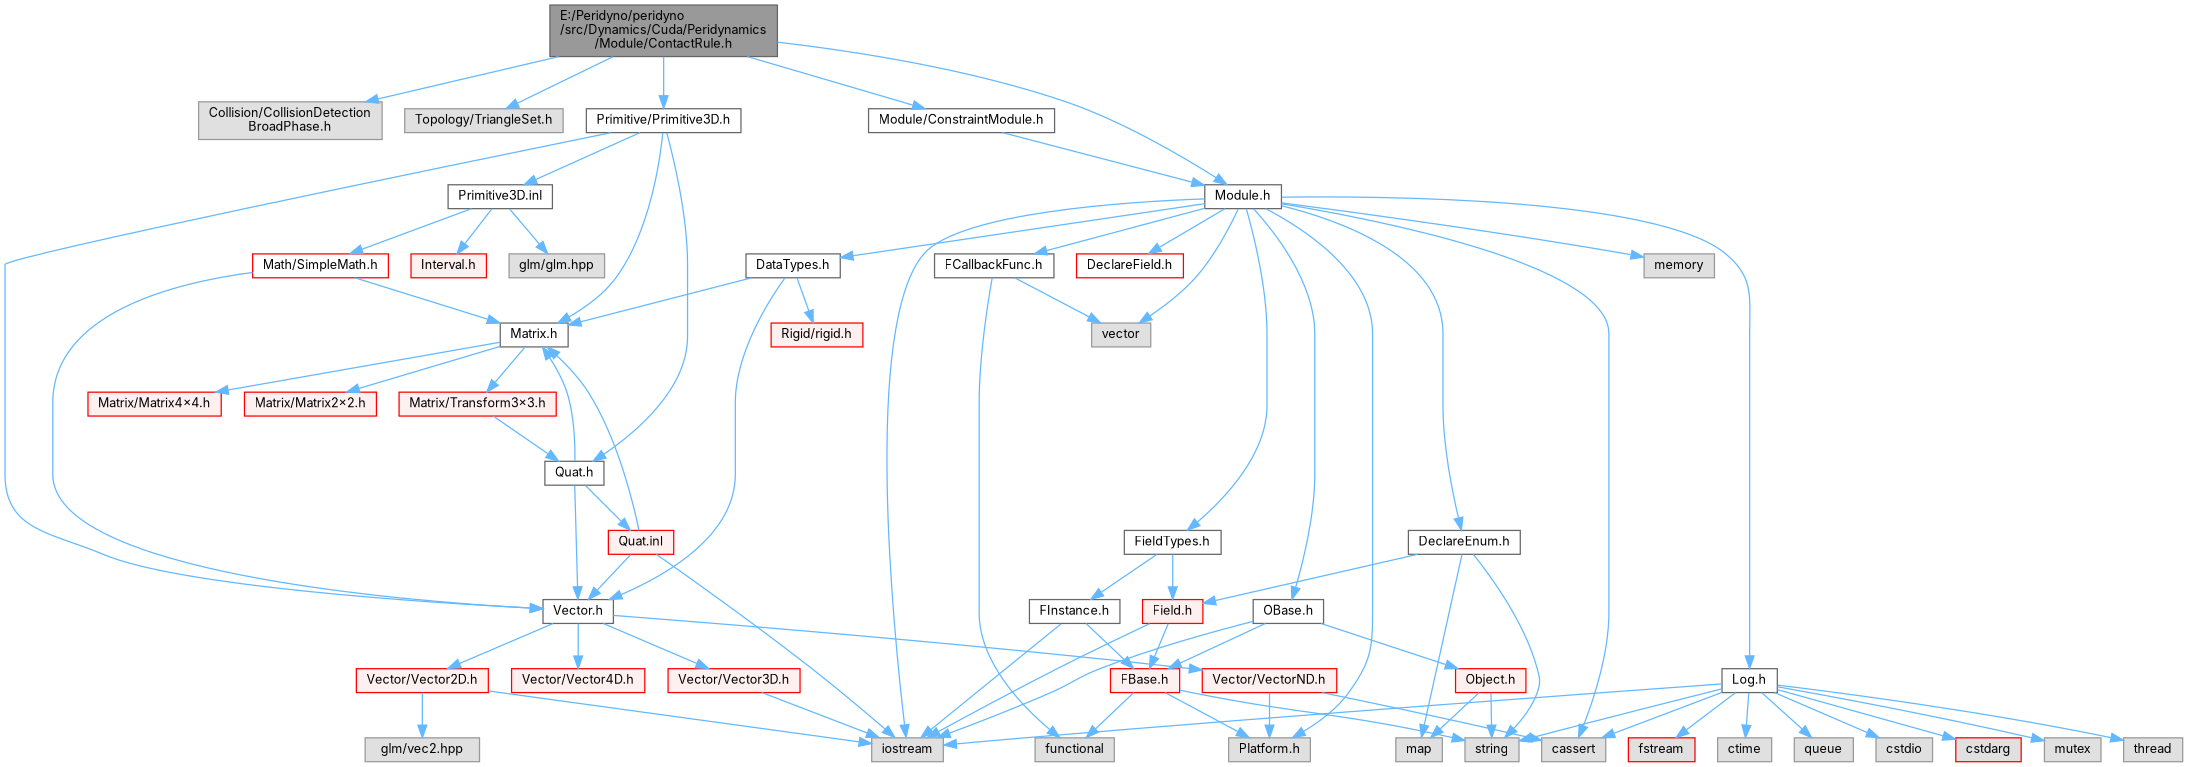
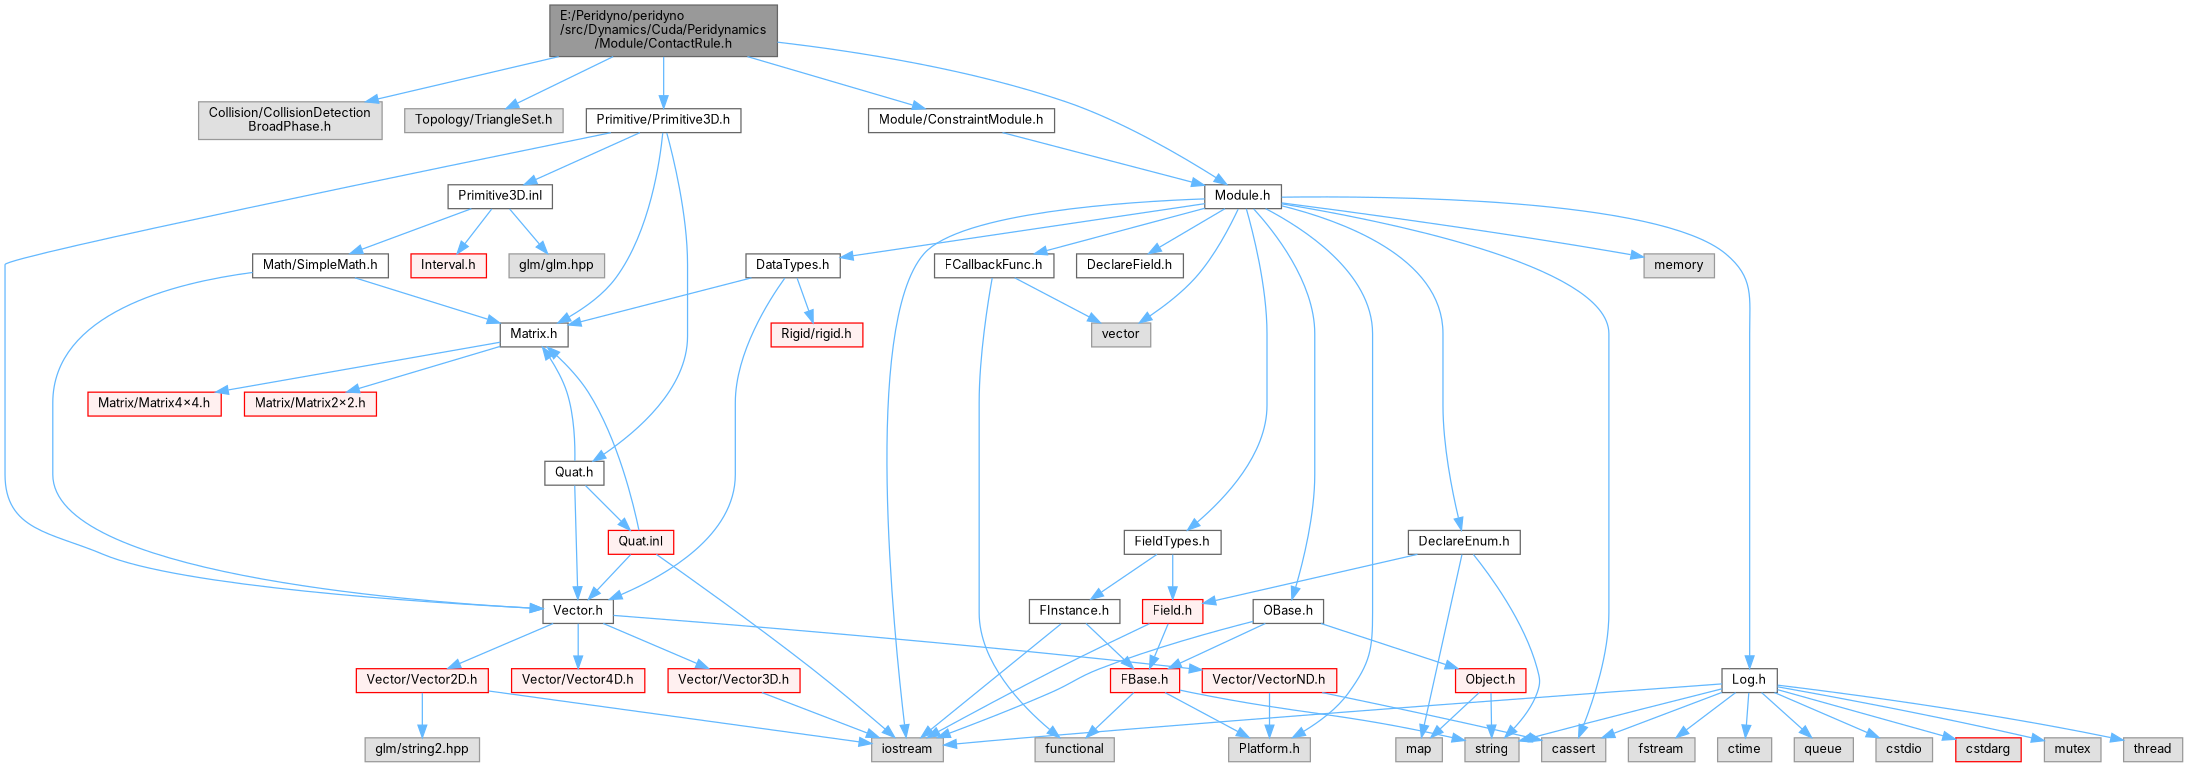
(321, 266) -> (321, 266)
(1130, 266) -> (1130, 266)
(478, 404) -> none
(422, 750) -> (422, 750)
(1662, 750) -> (1662, 750)
